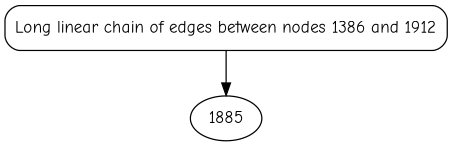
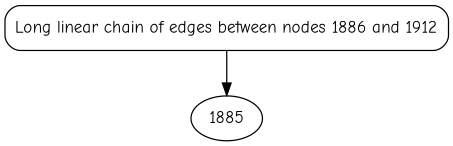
(226, 28) -> (227, 28)
